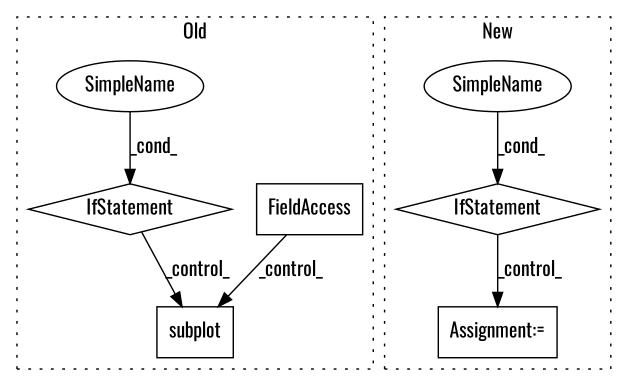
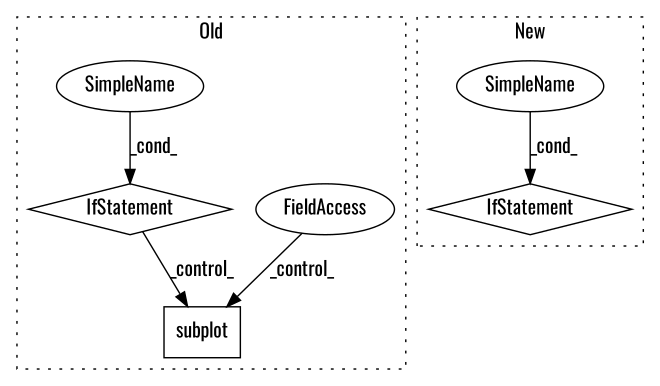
(310, 209) -> (325, 209)
(498, 332) -> none
